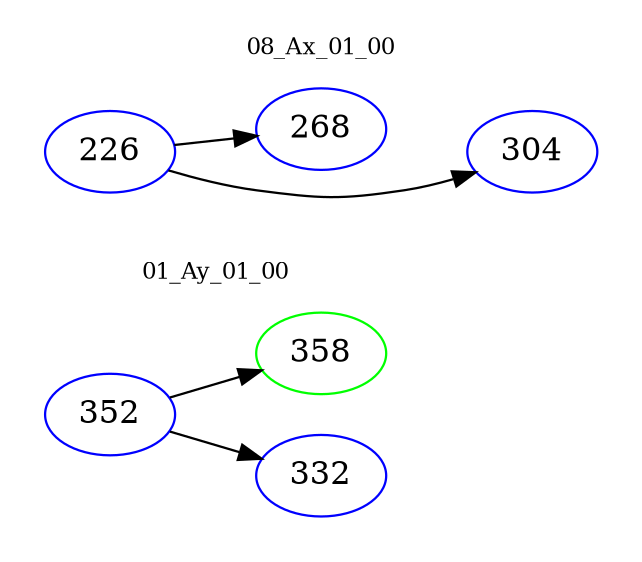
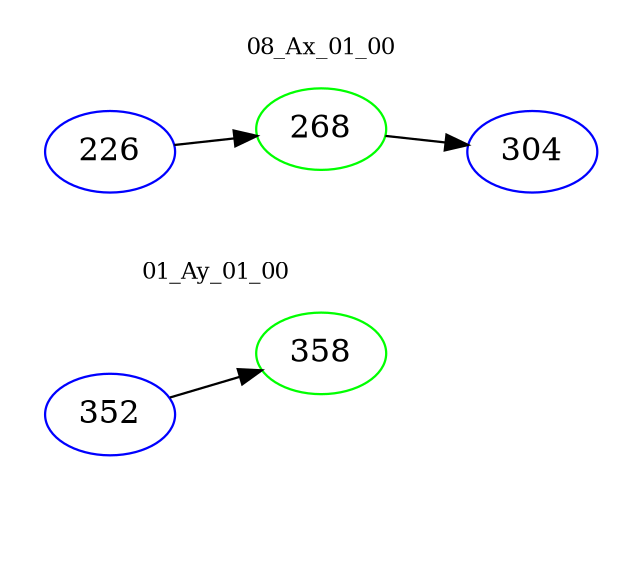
(321, 129) -> (321, 129)
(310, 196) -> (415, 139)
(321, 476) -> none
